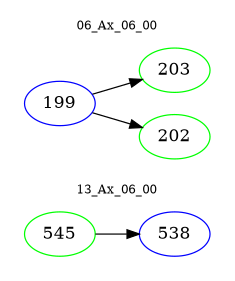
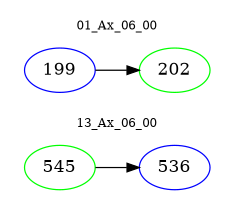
(117, 26) -> (117, 26)
(175, 70) -> none
(175, 234) -> (175, 168)
